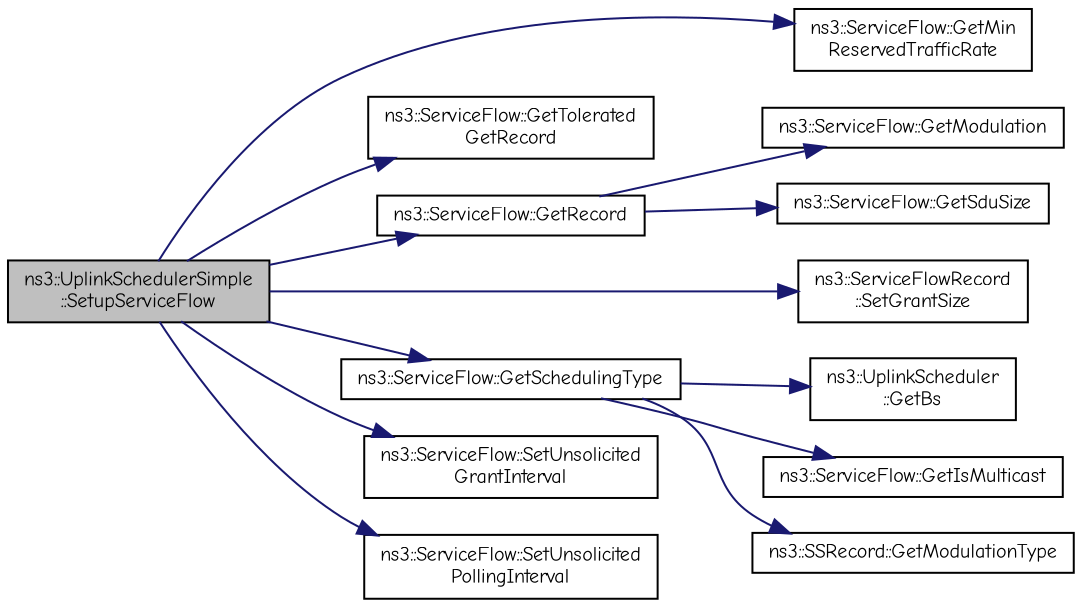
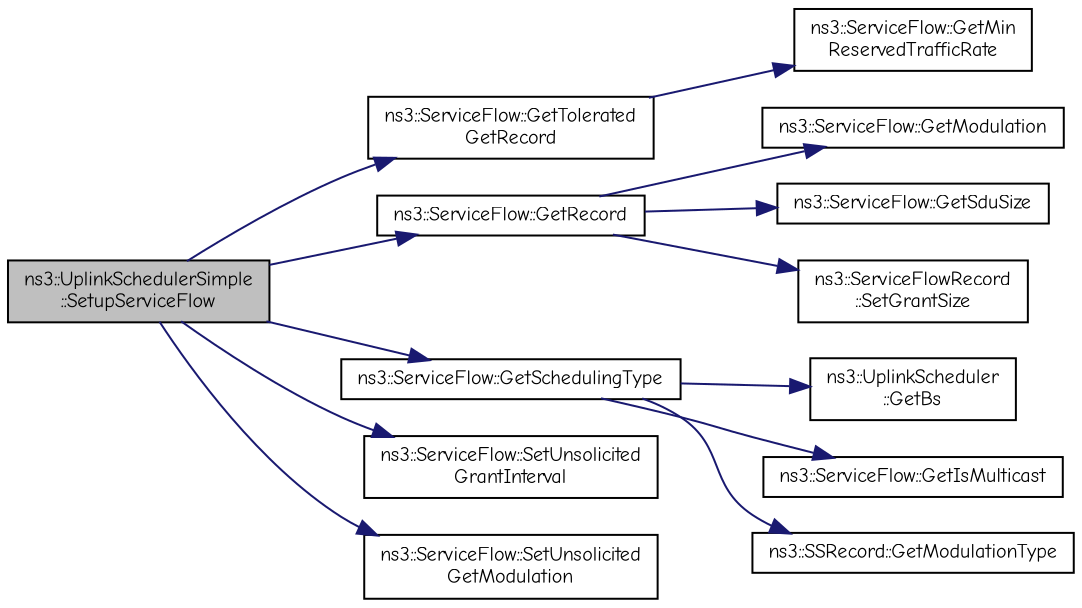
(425, 48) -> (712, 84)
(524, 291) -> (695, 250)
(511, 567) -> (511, 567)
